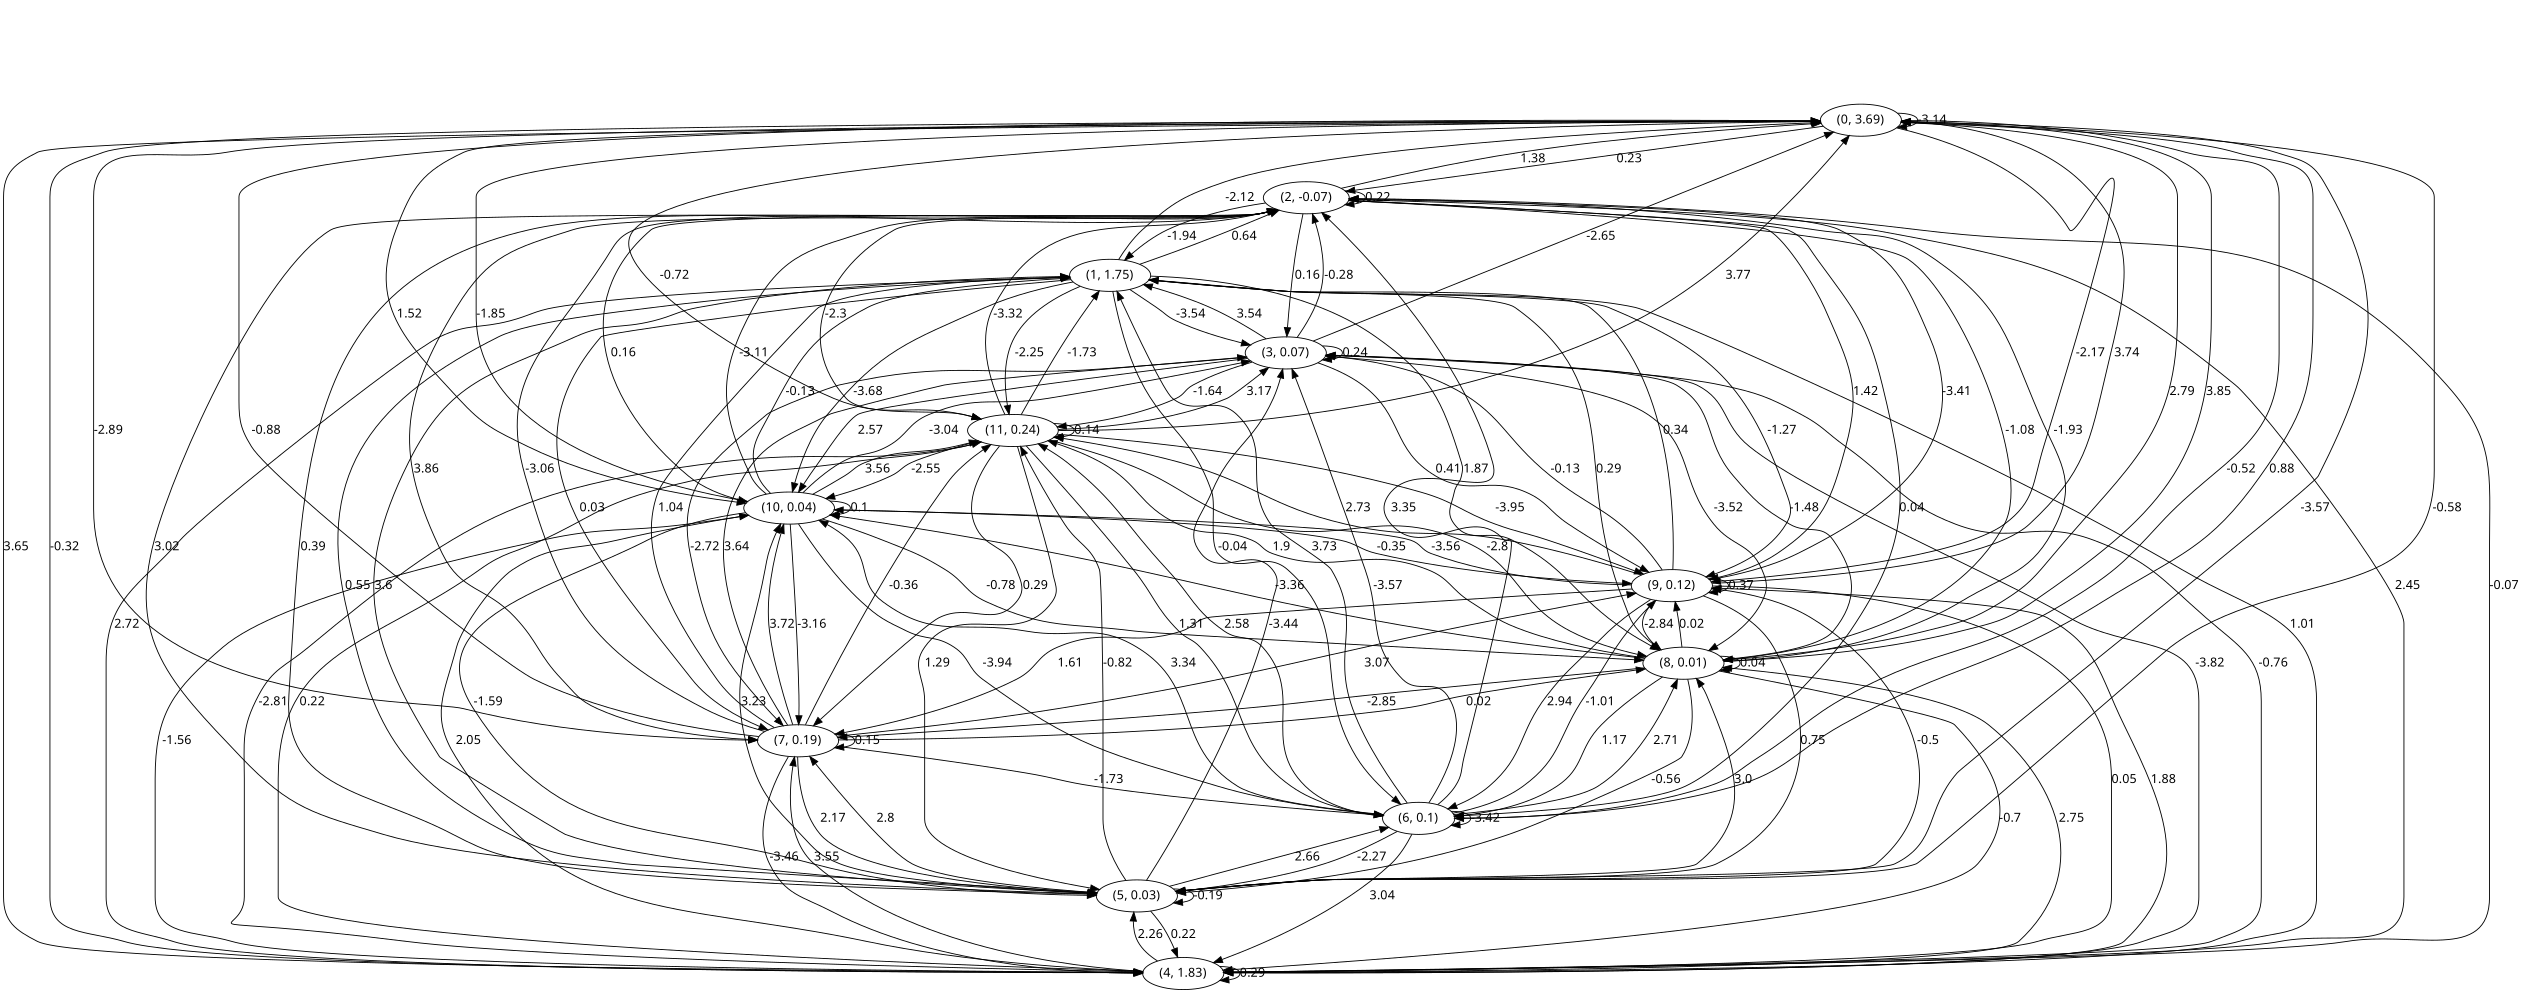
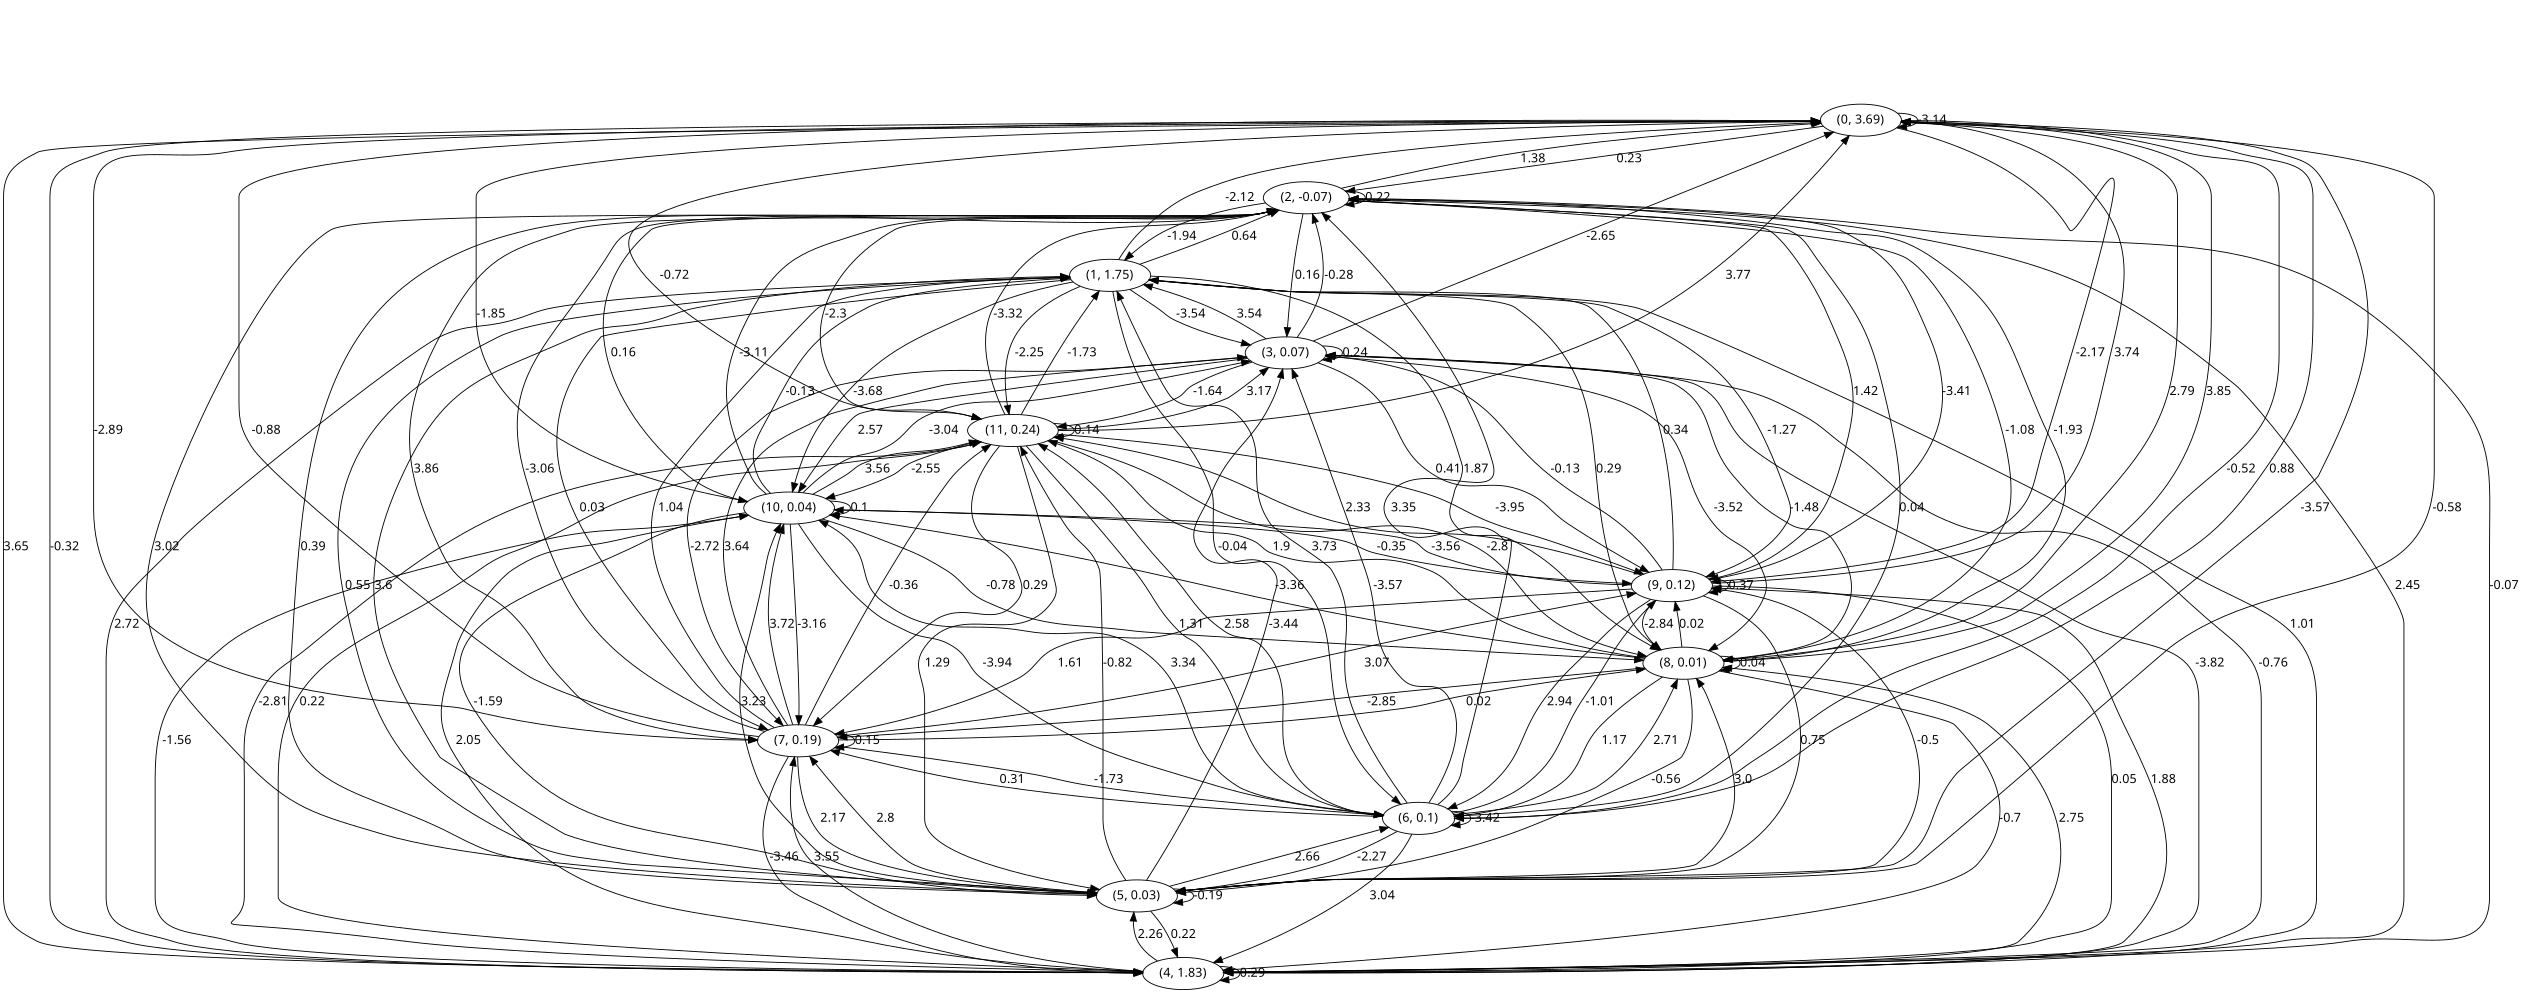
(451, 159) -> none
(1358, 508) -> (1358, 508)
none -> (1109, 799)
